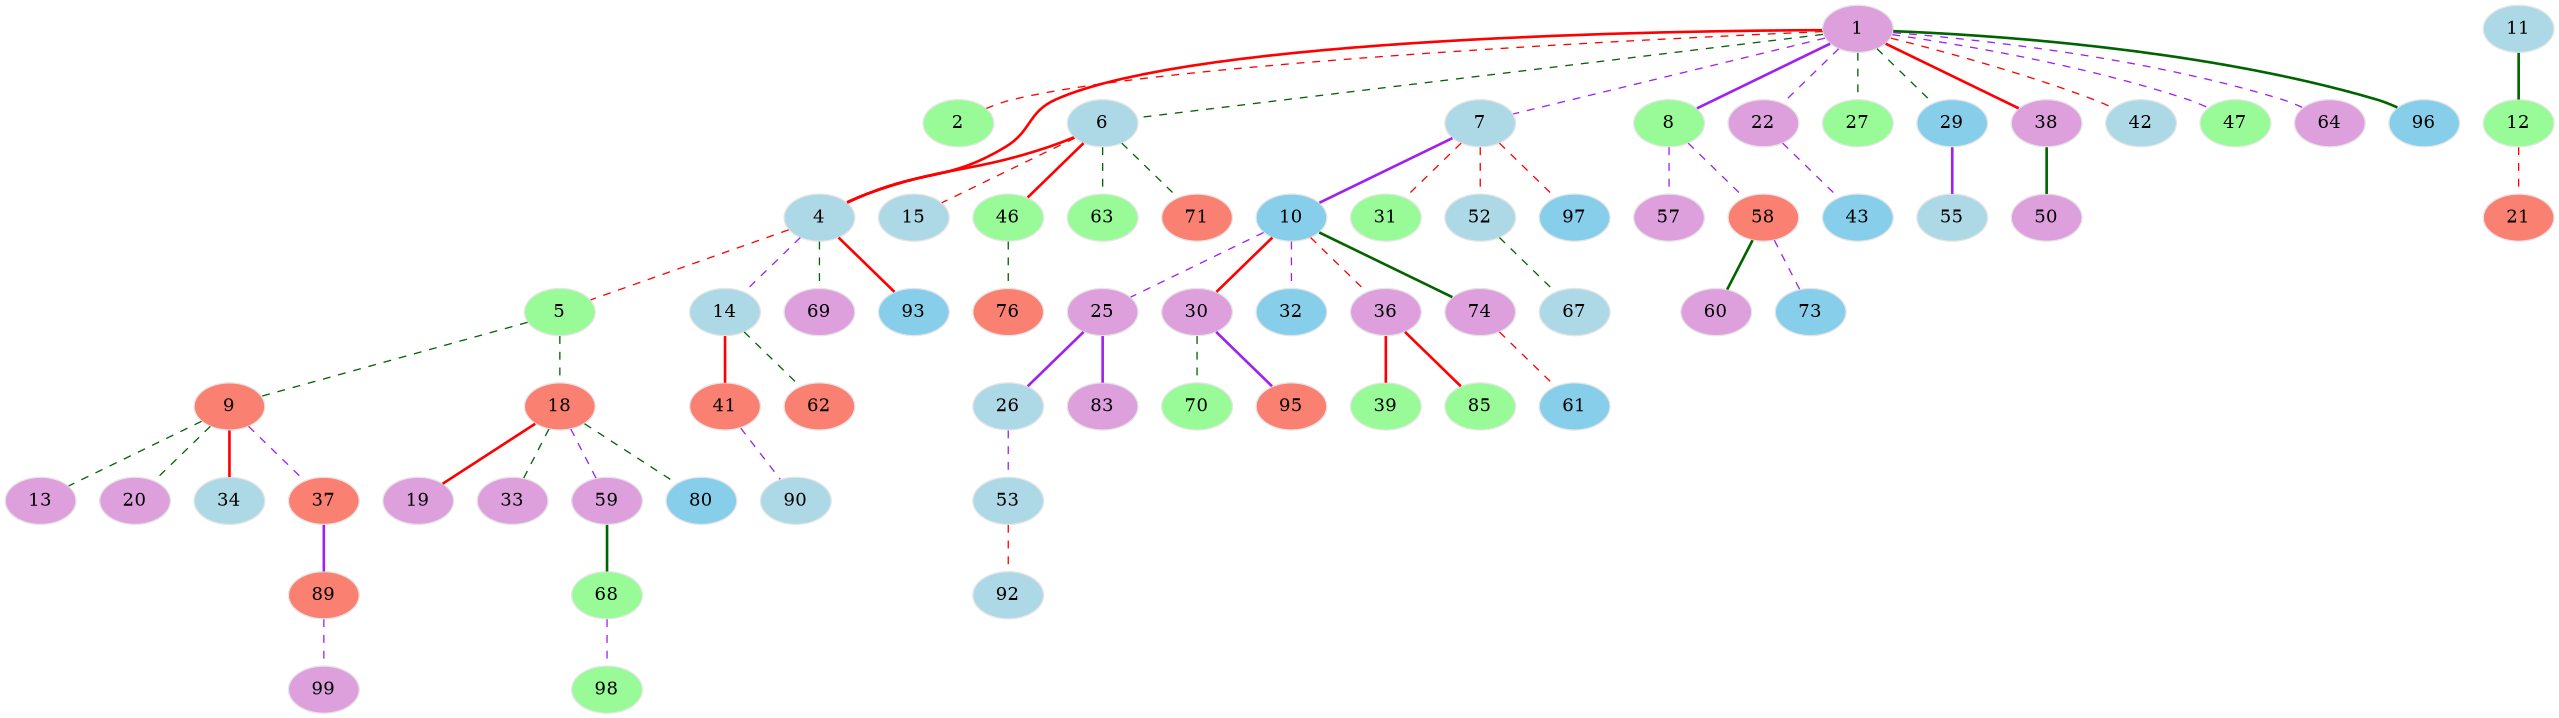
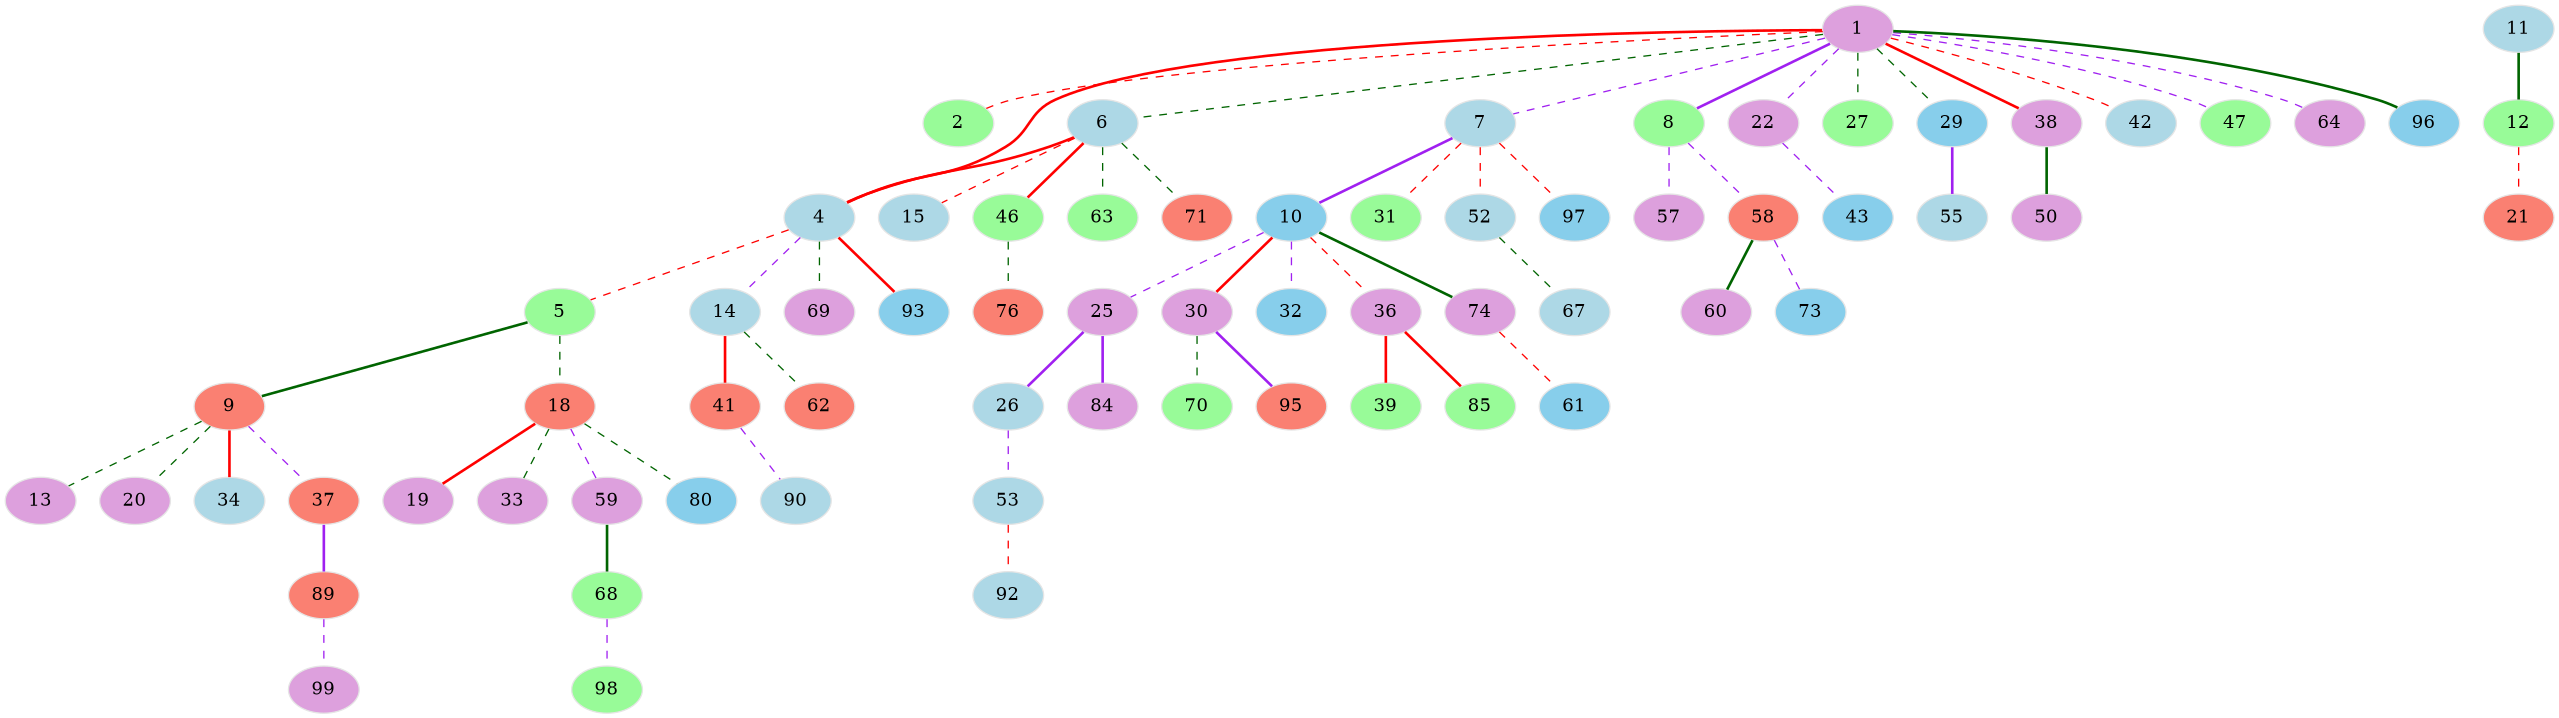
(395, 359) -> (395, 359)
(1103, 406) -> (1103, 406)
